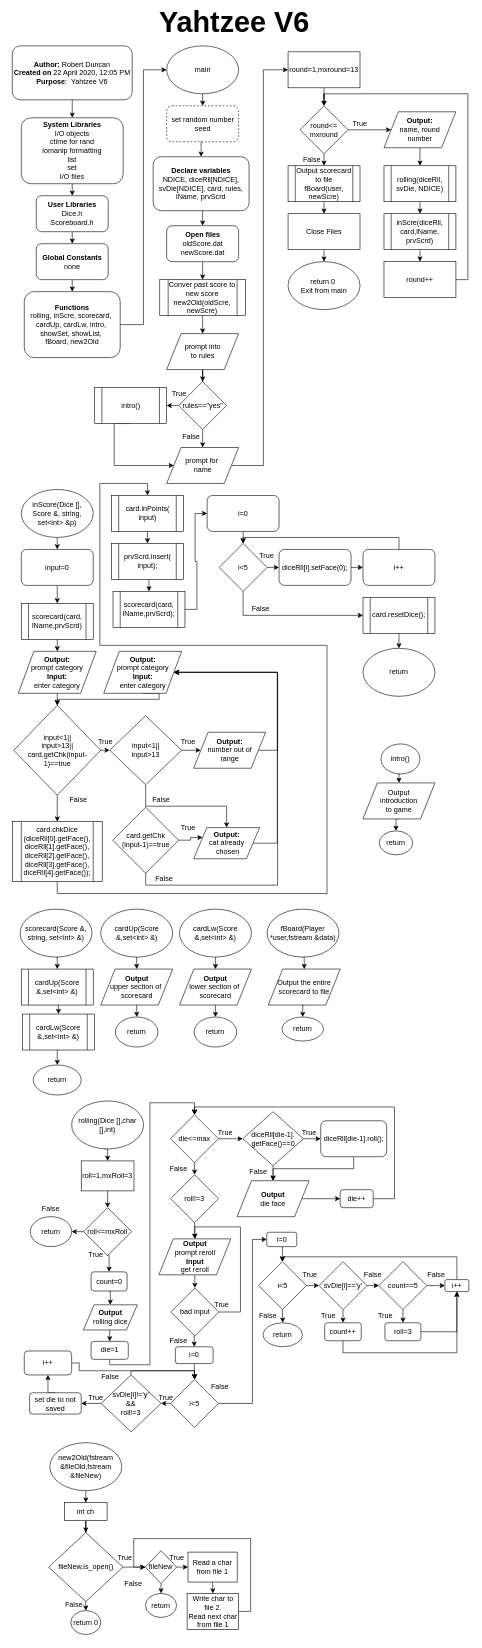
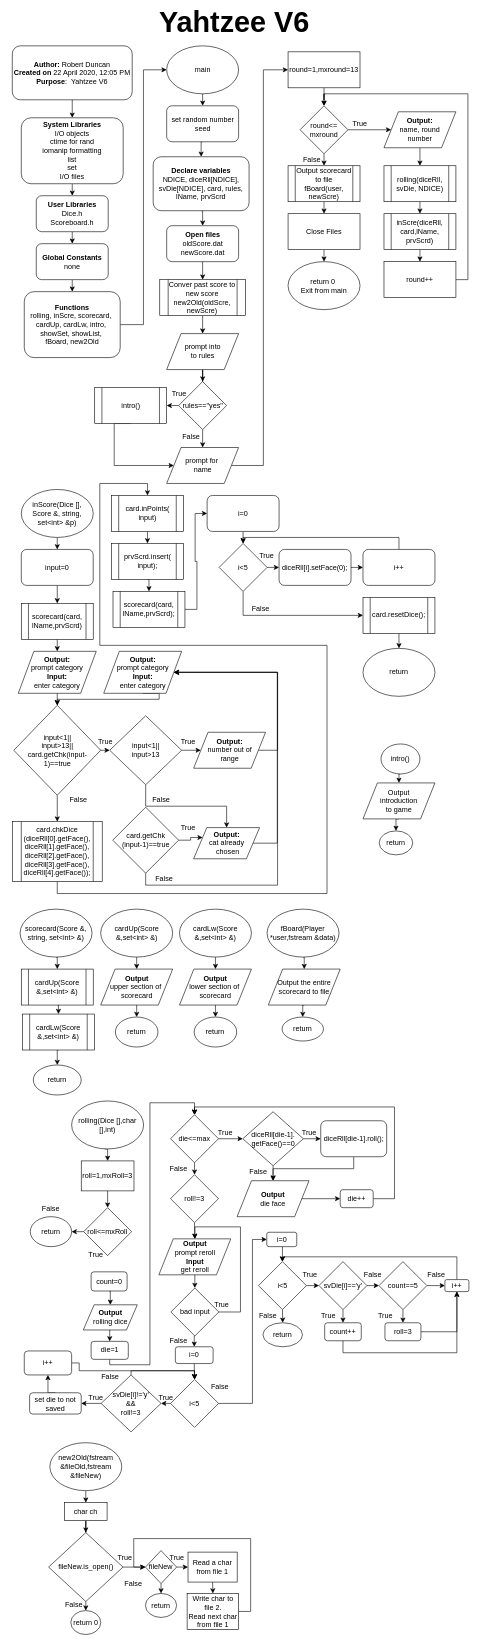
(203, 123) -> (203, 123)
(109, 1266) -> none
(86, 1512) -> (86, 1512)
